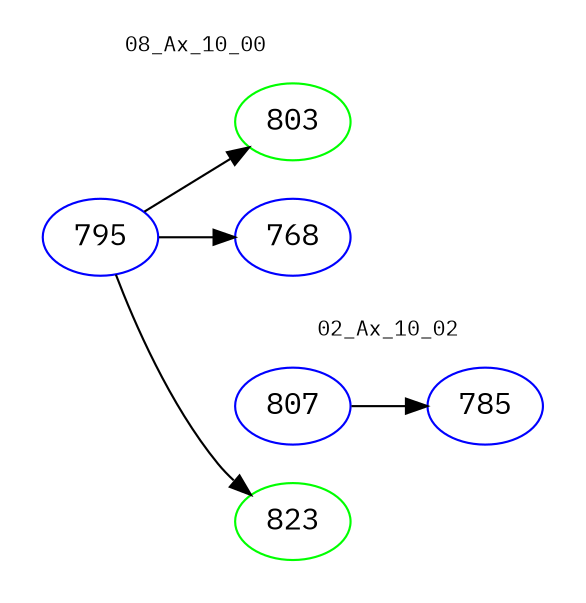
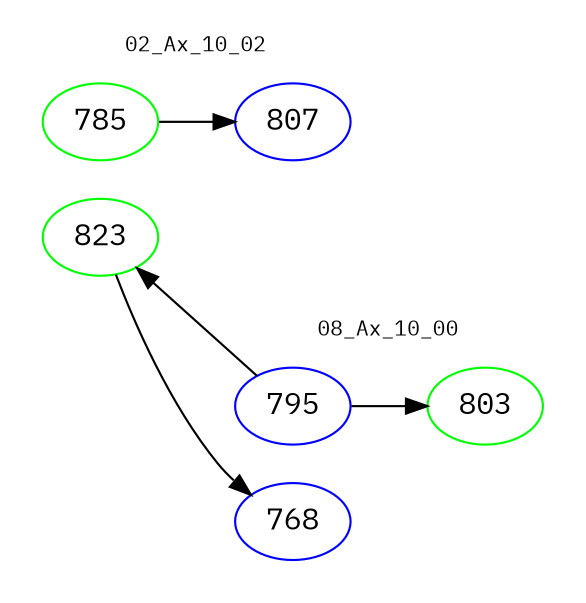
(186, 237) -> (165, 383)
(379, 406) -> (186, 122)
(485, 406) -> (100, 122)
